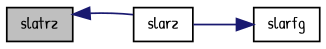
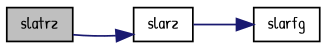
(112, 13) -> (94, 36)
